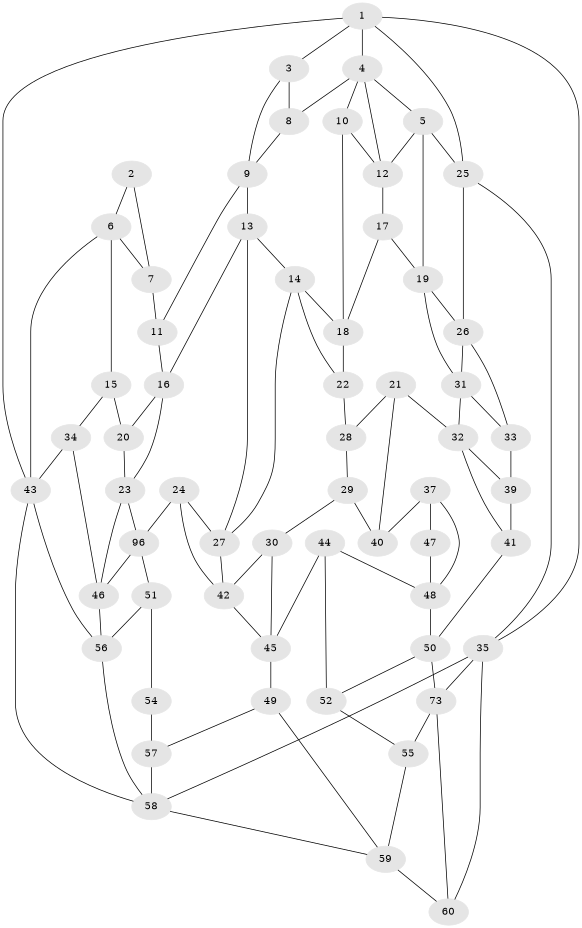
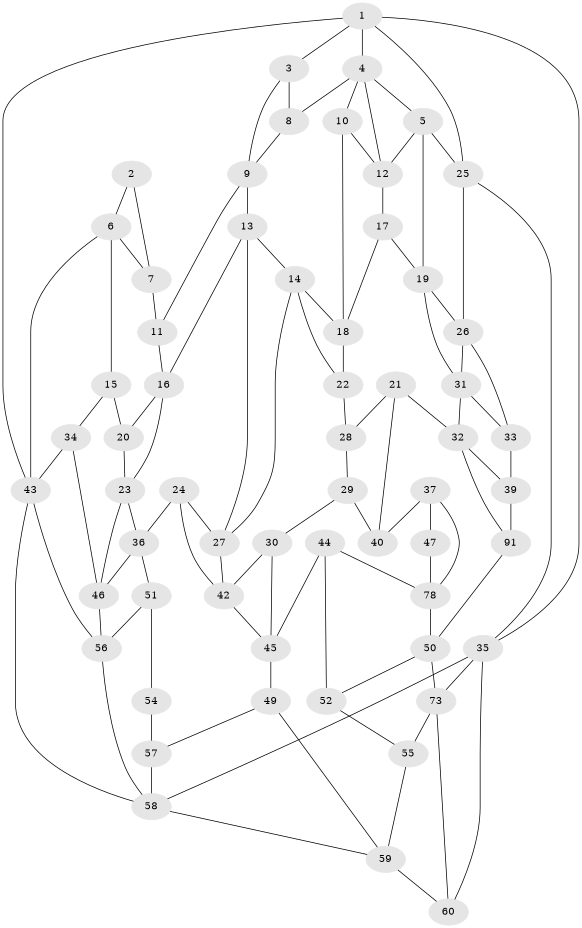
(139, 543) -> (139, 543)
(511, 543) -> (511, 543)
(430, 596) -> (430, 596)
